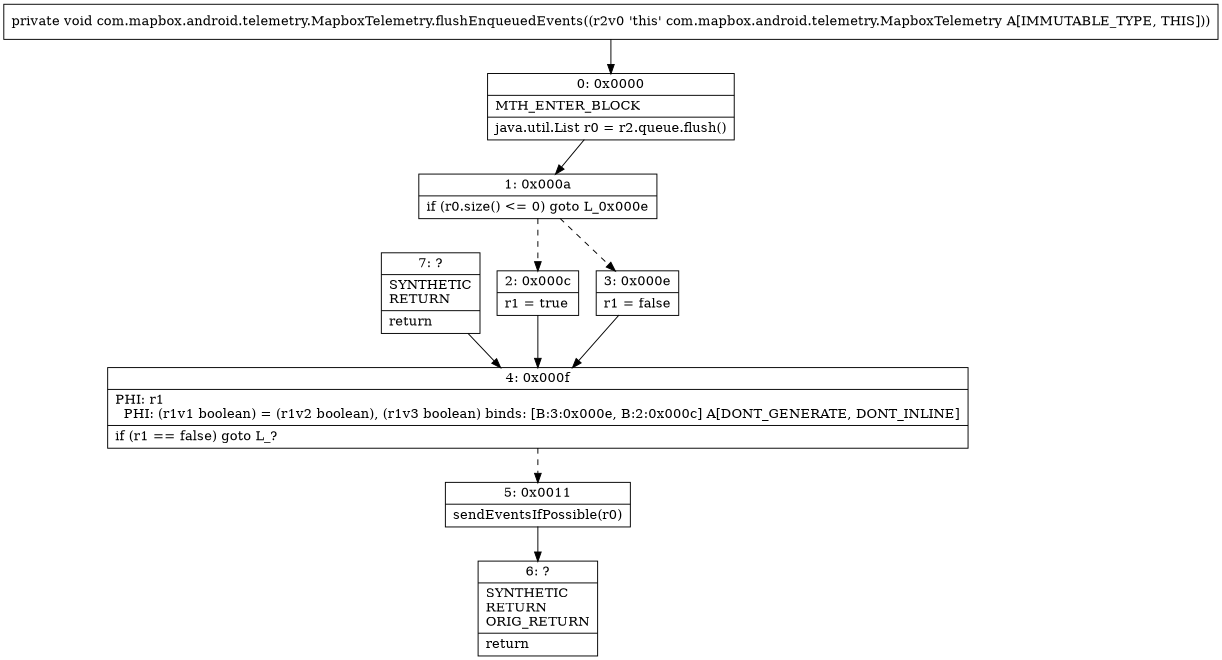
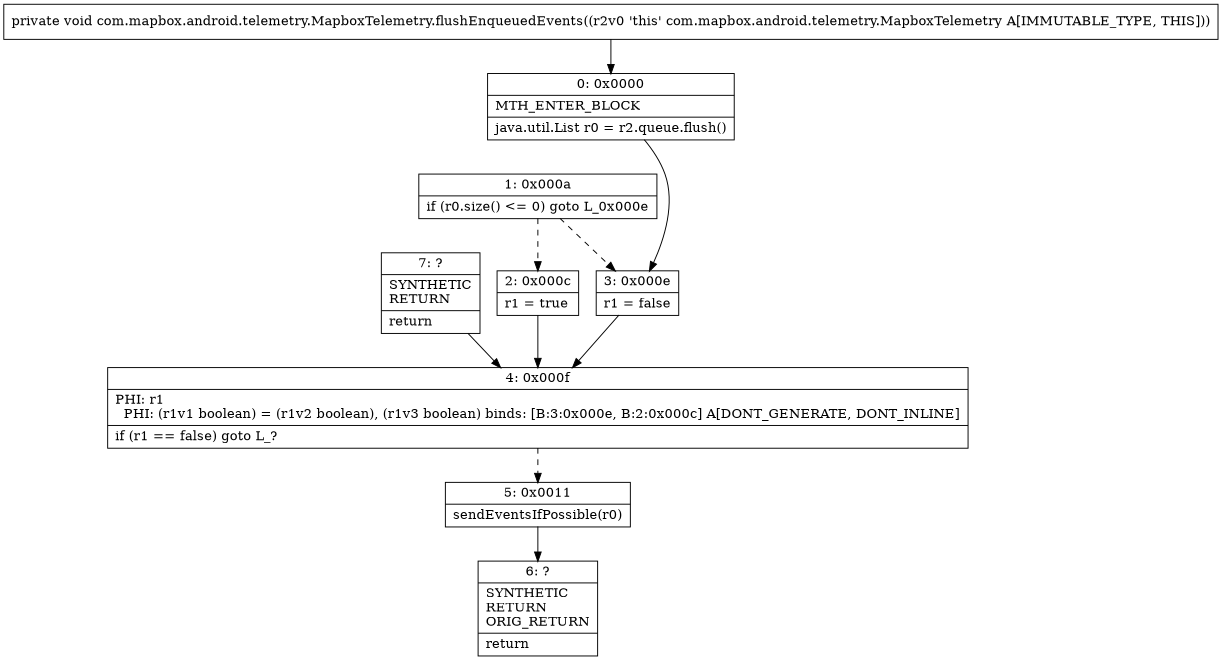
(573, 153) -> (669, 199)
